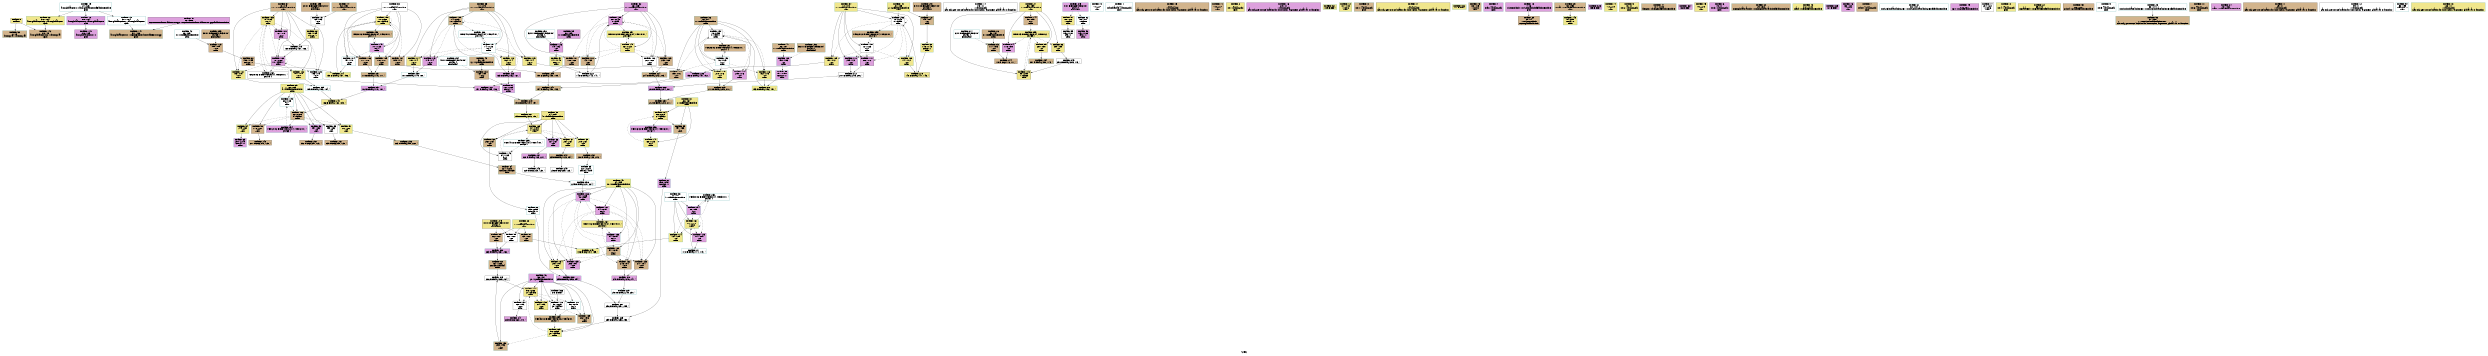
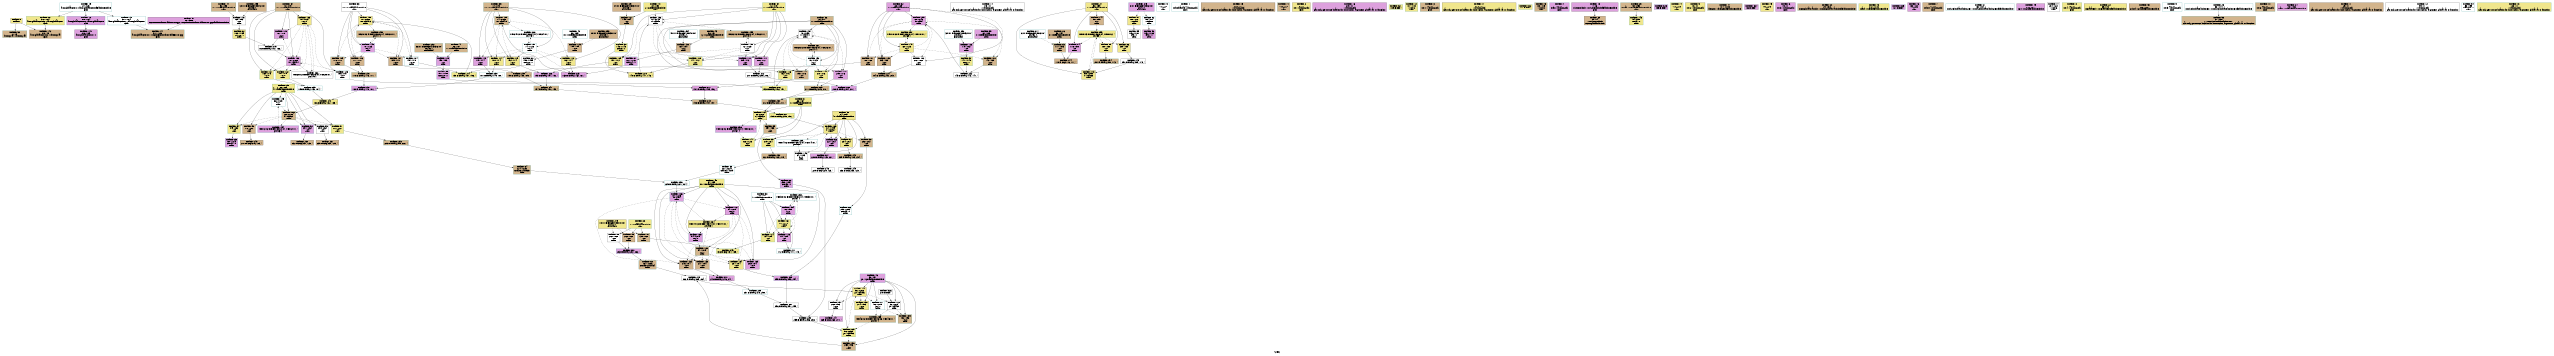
(248, 61) -> (528, 61)
(508, 80) -> (606, 70)
